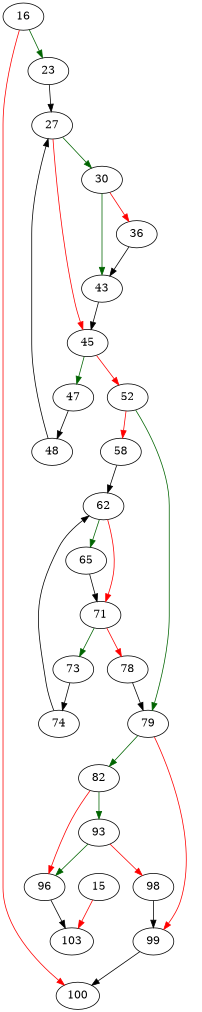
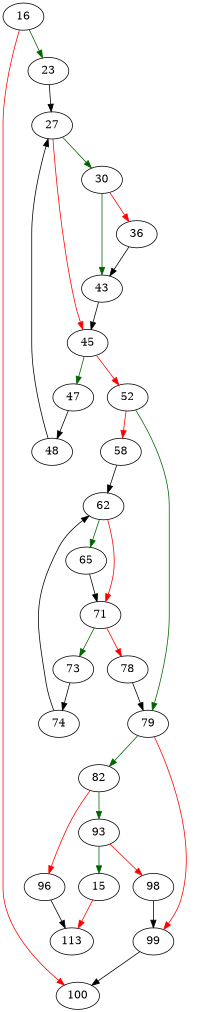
(75, 857) -> (99, 856)
(72, 941) -> (72, 941)
